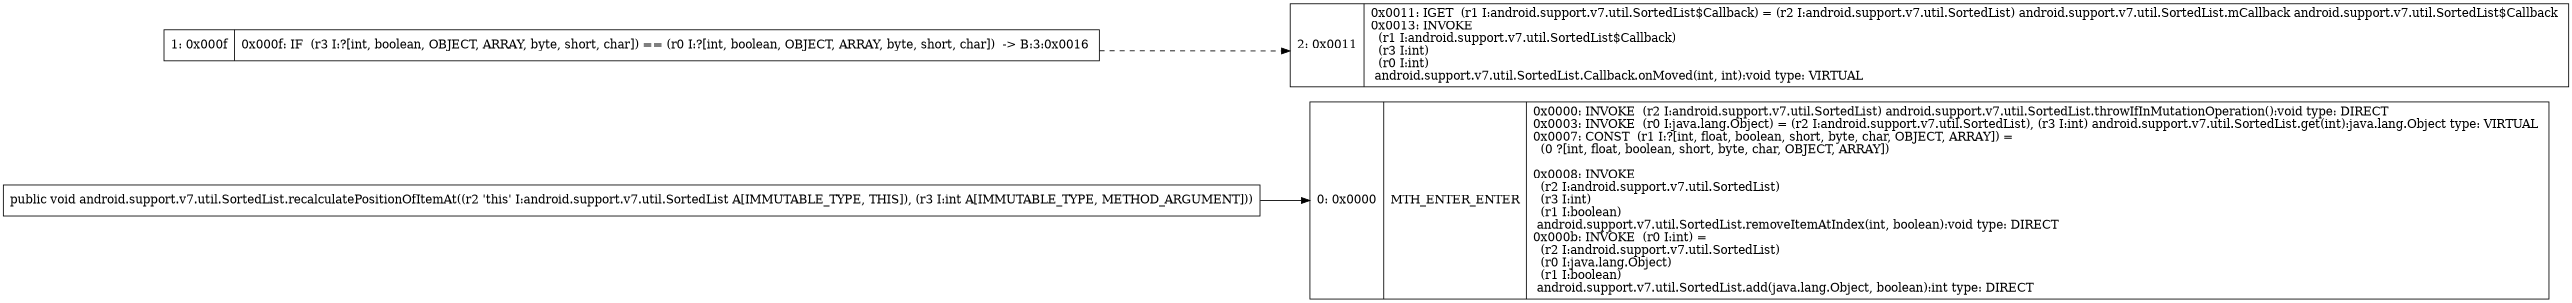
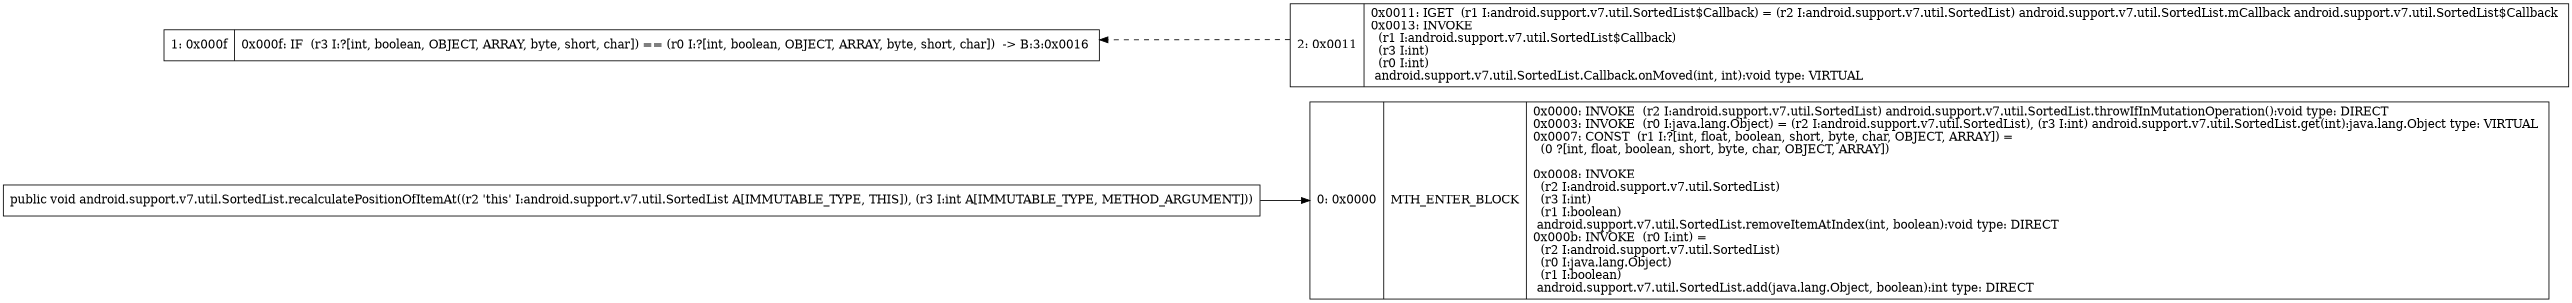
(1190, 51) -> (1199, 40)
(1455, 200) -> (1455, 200)
